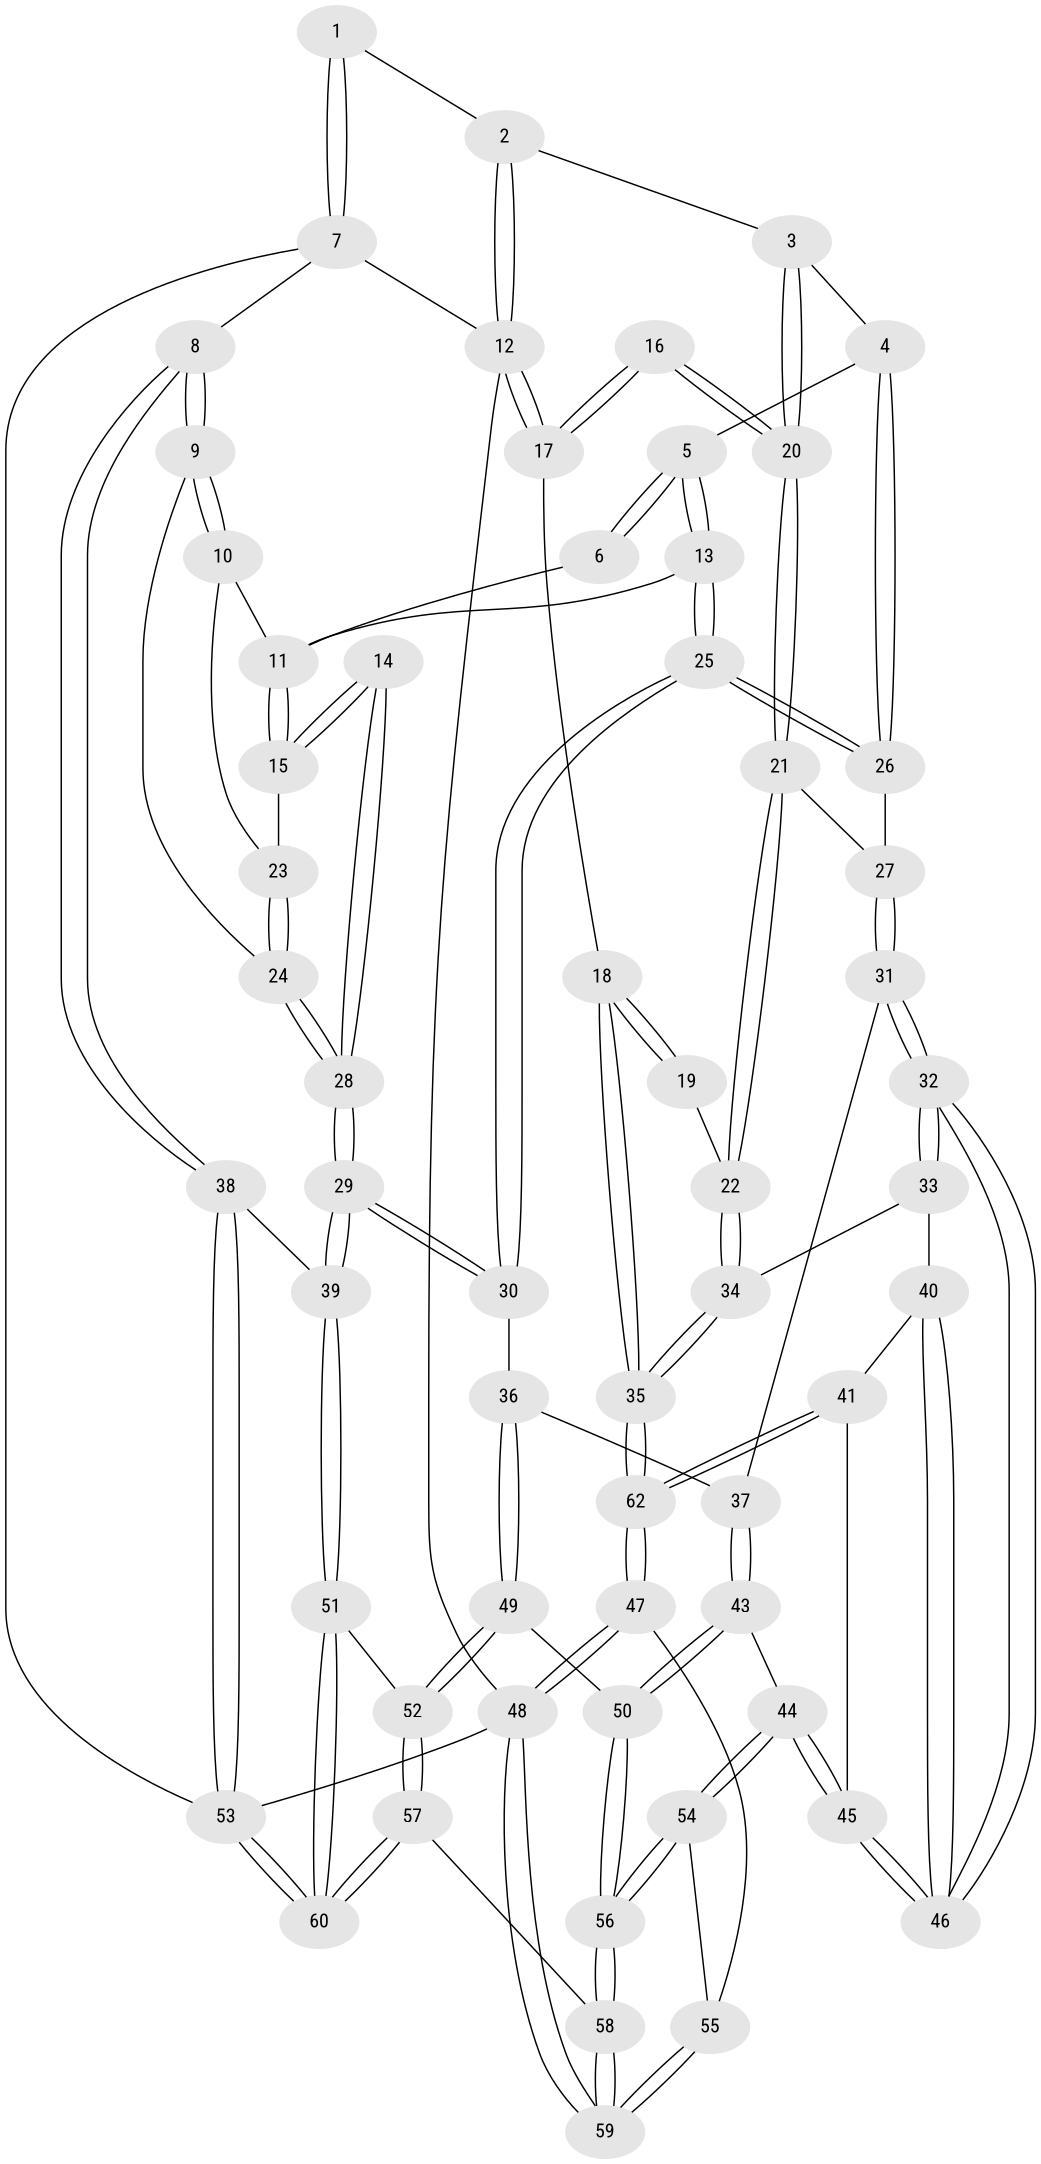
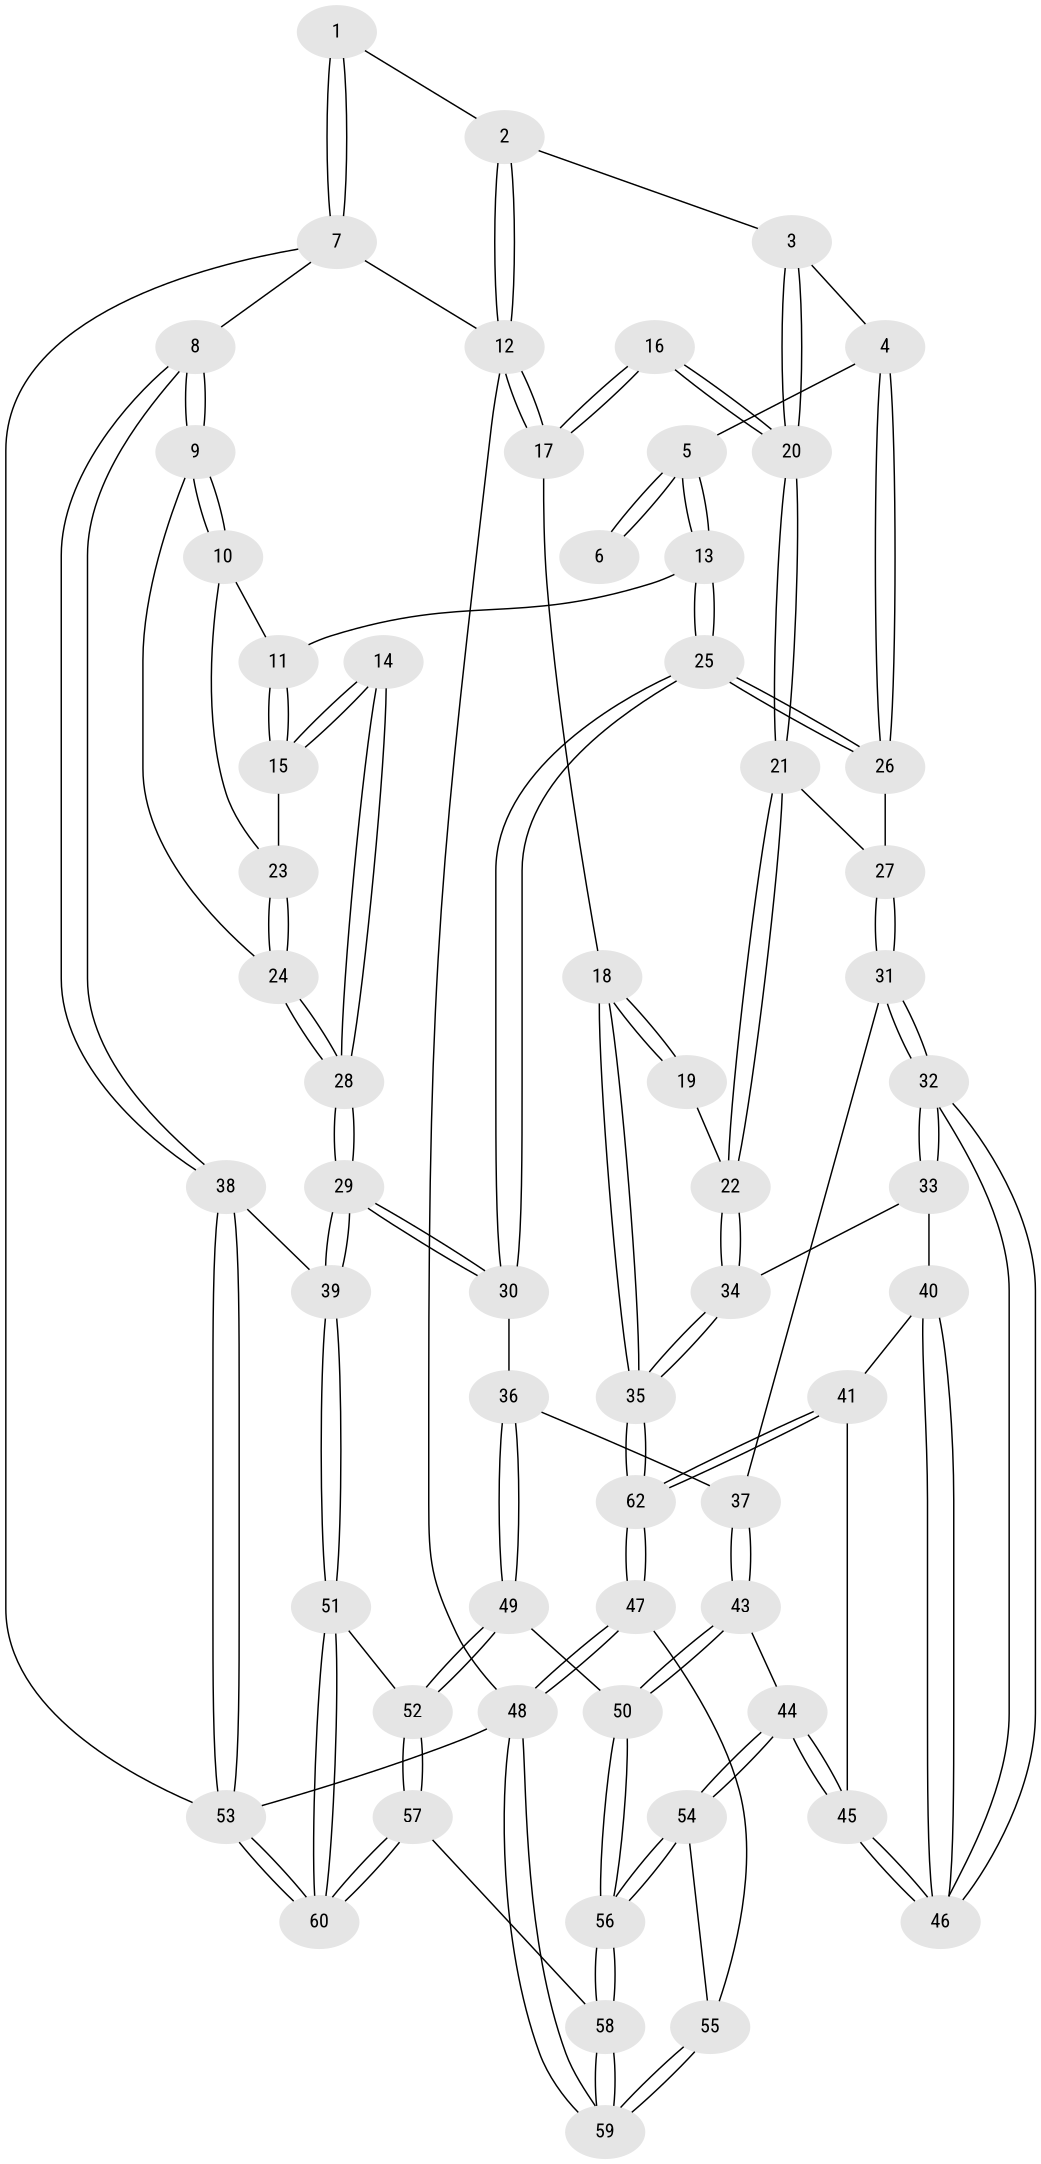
(435, 602) -> none
